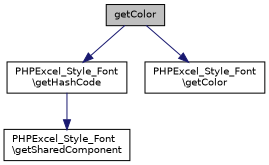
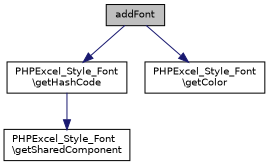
(135, 15) -> (135, 15)
